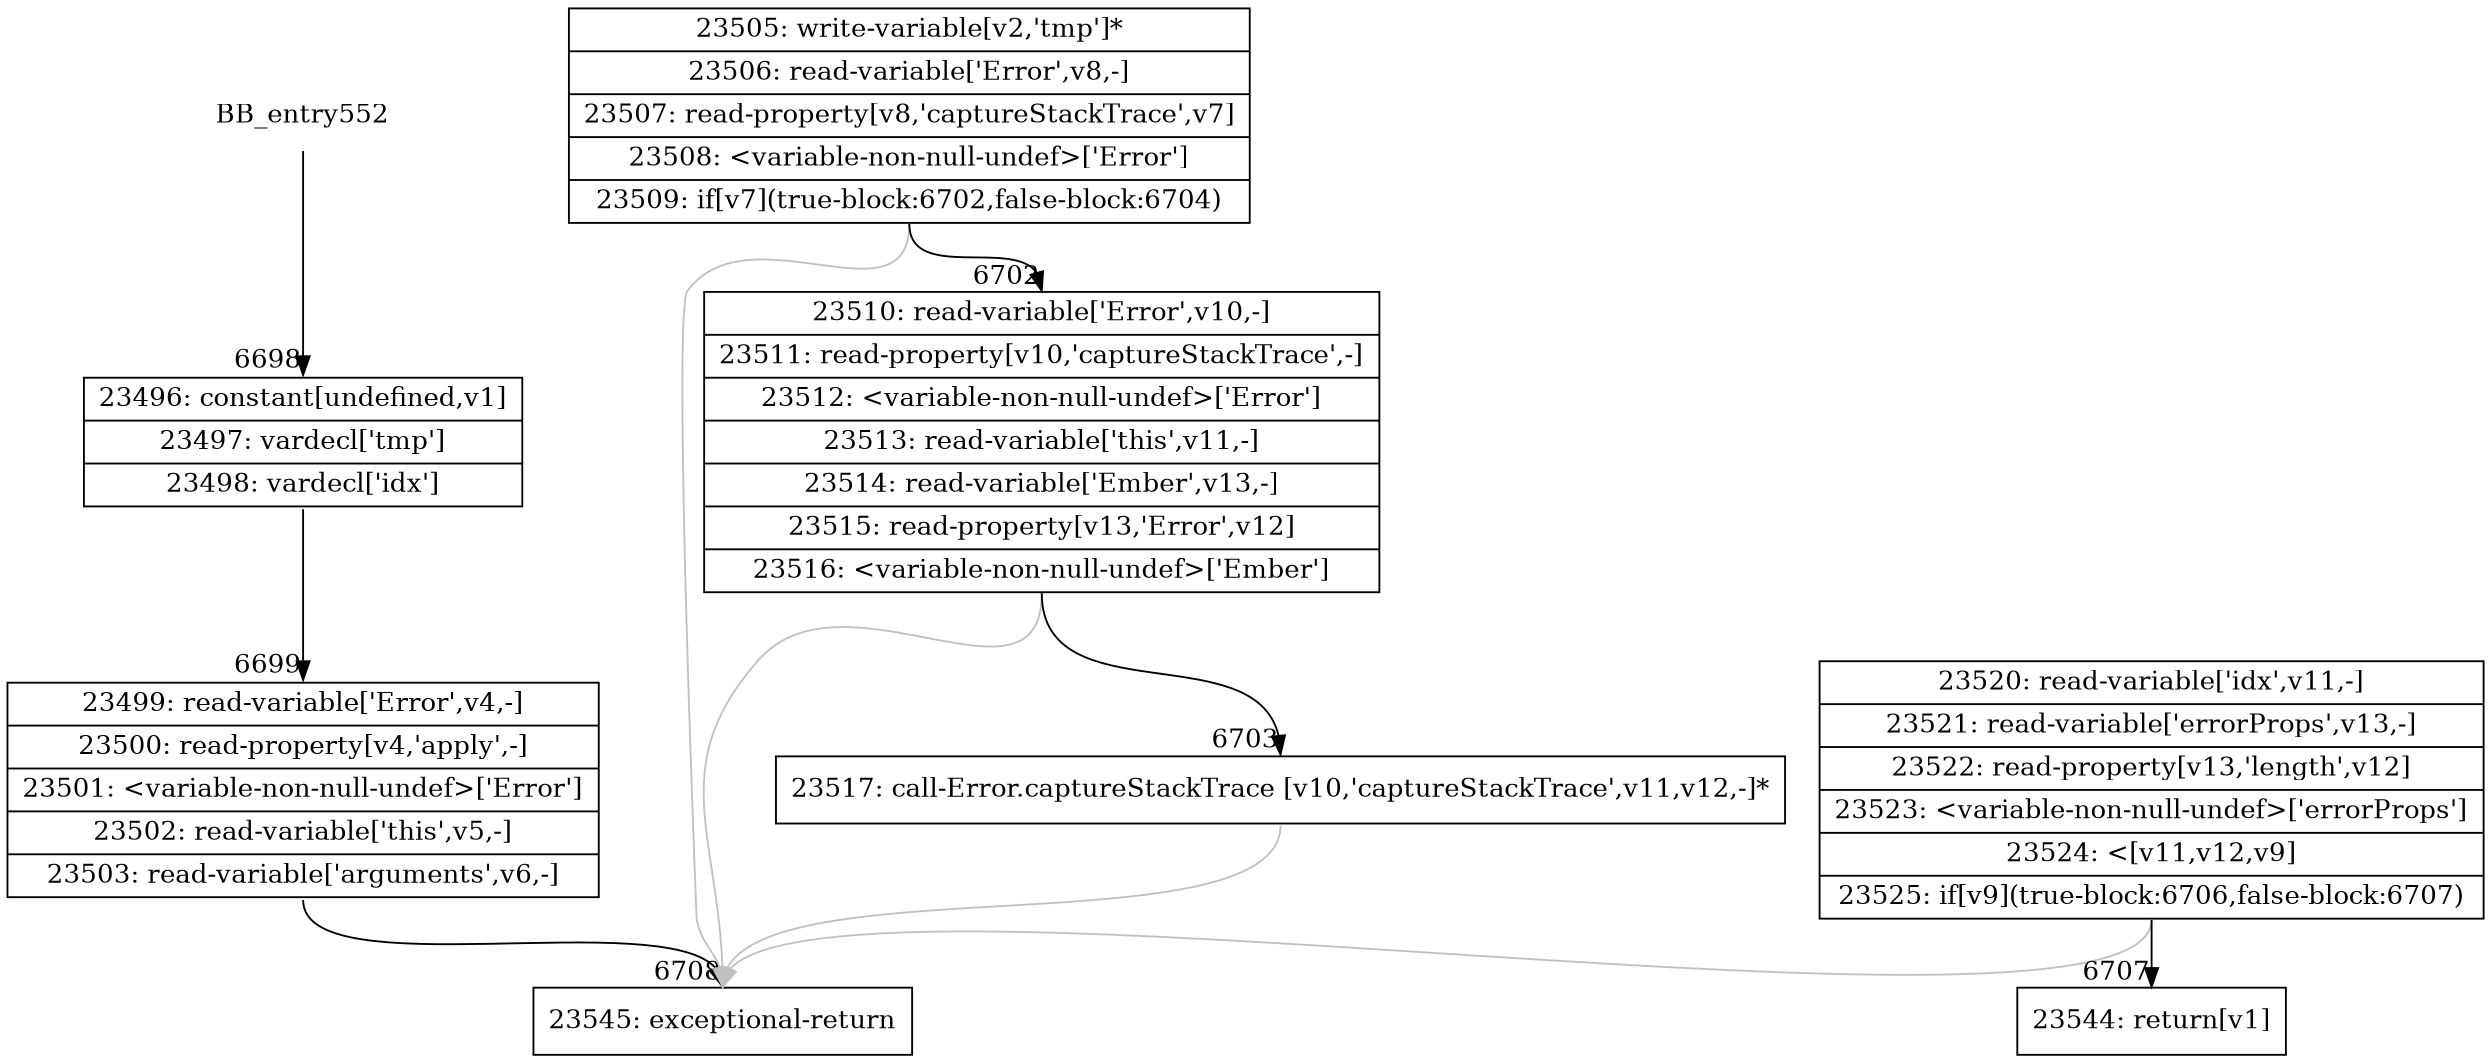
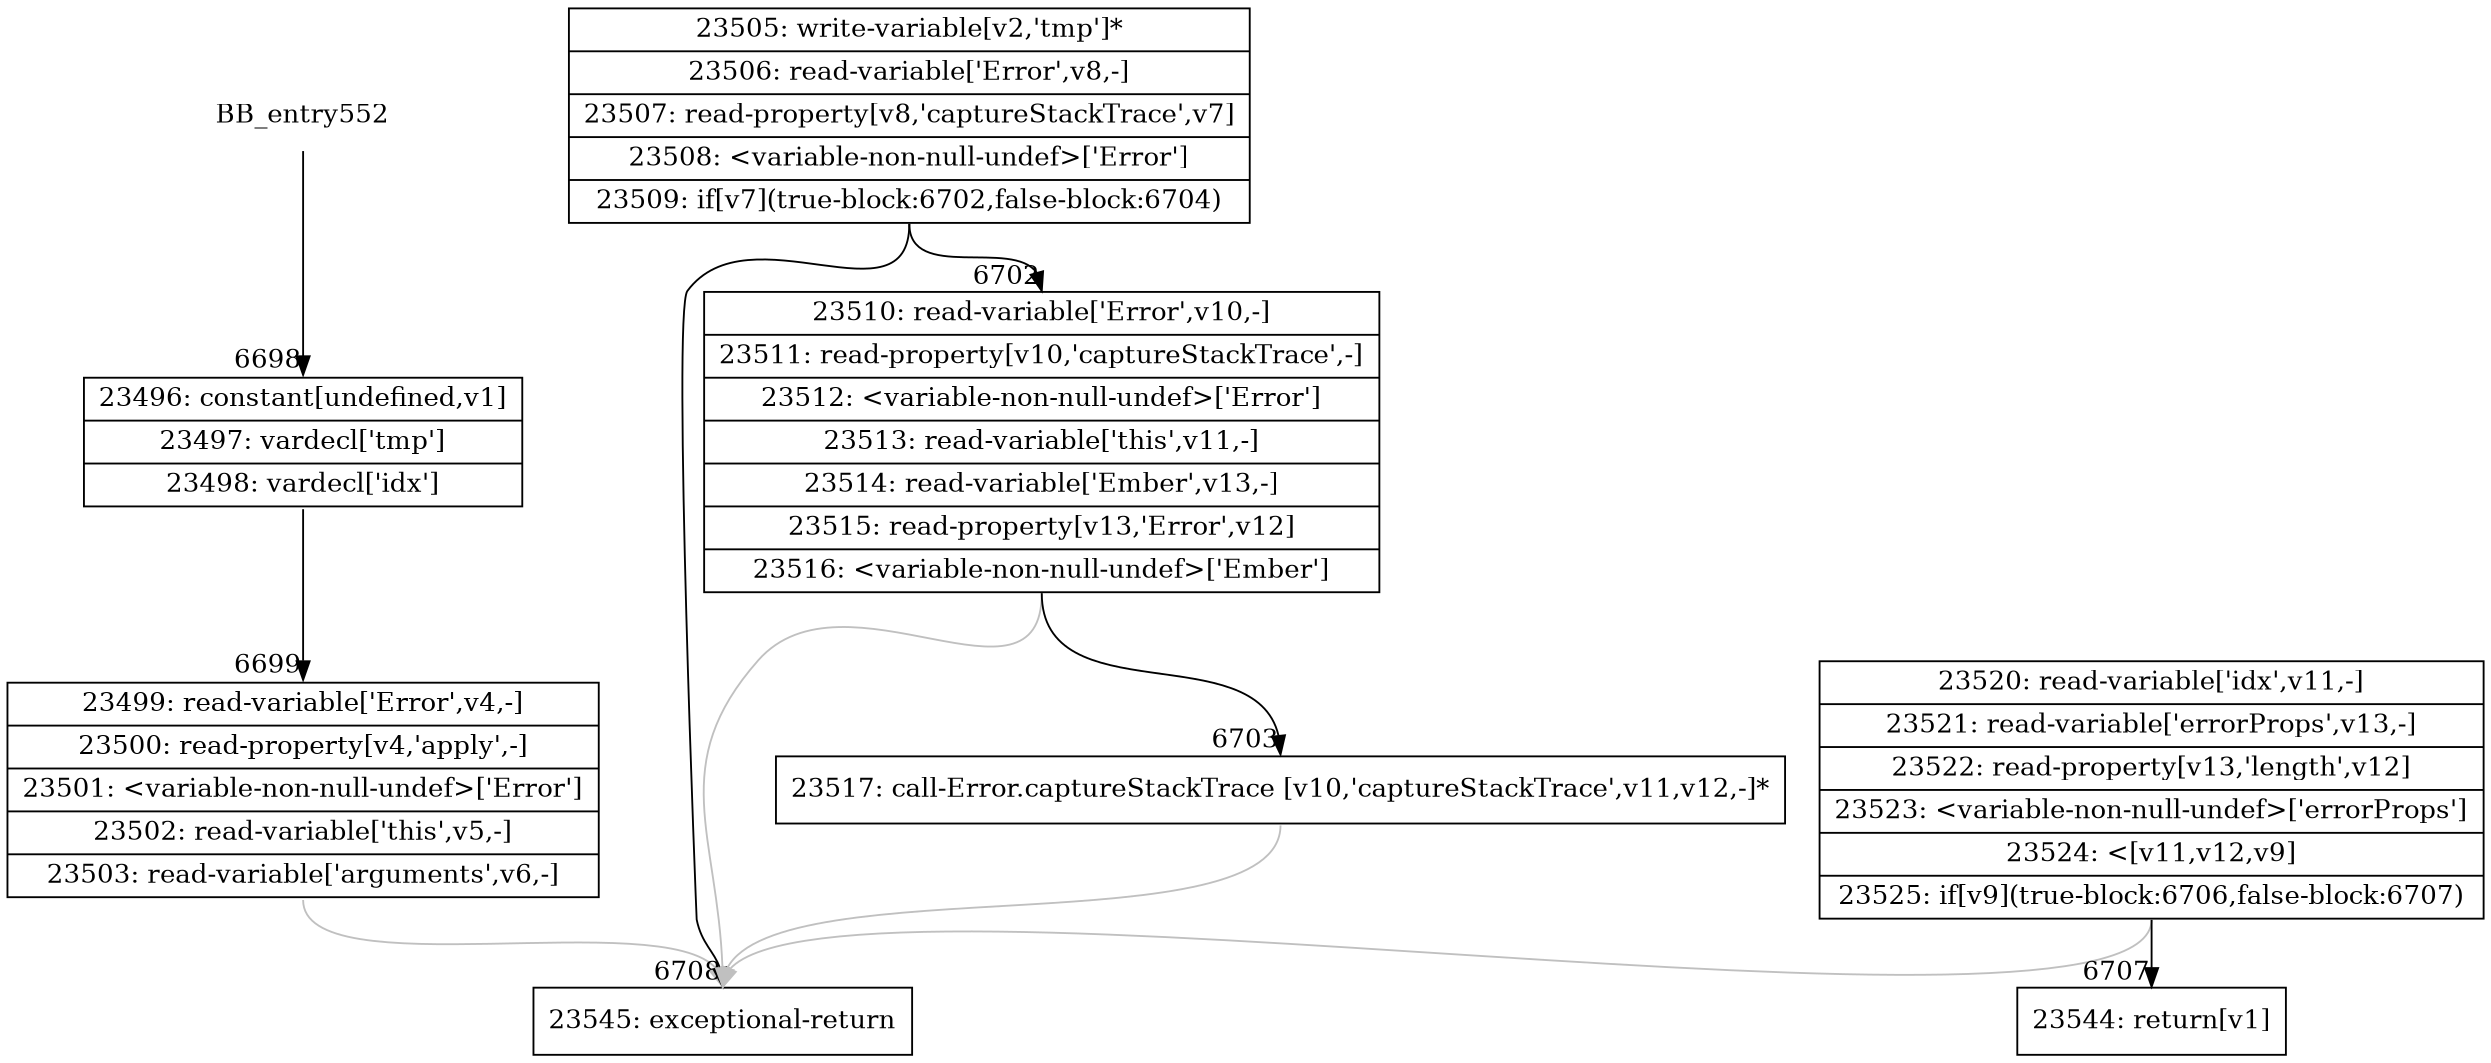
(684, 503) -> (684, 503)
(504, 944) -> (504, 944)
